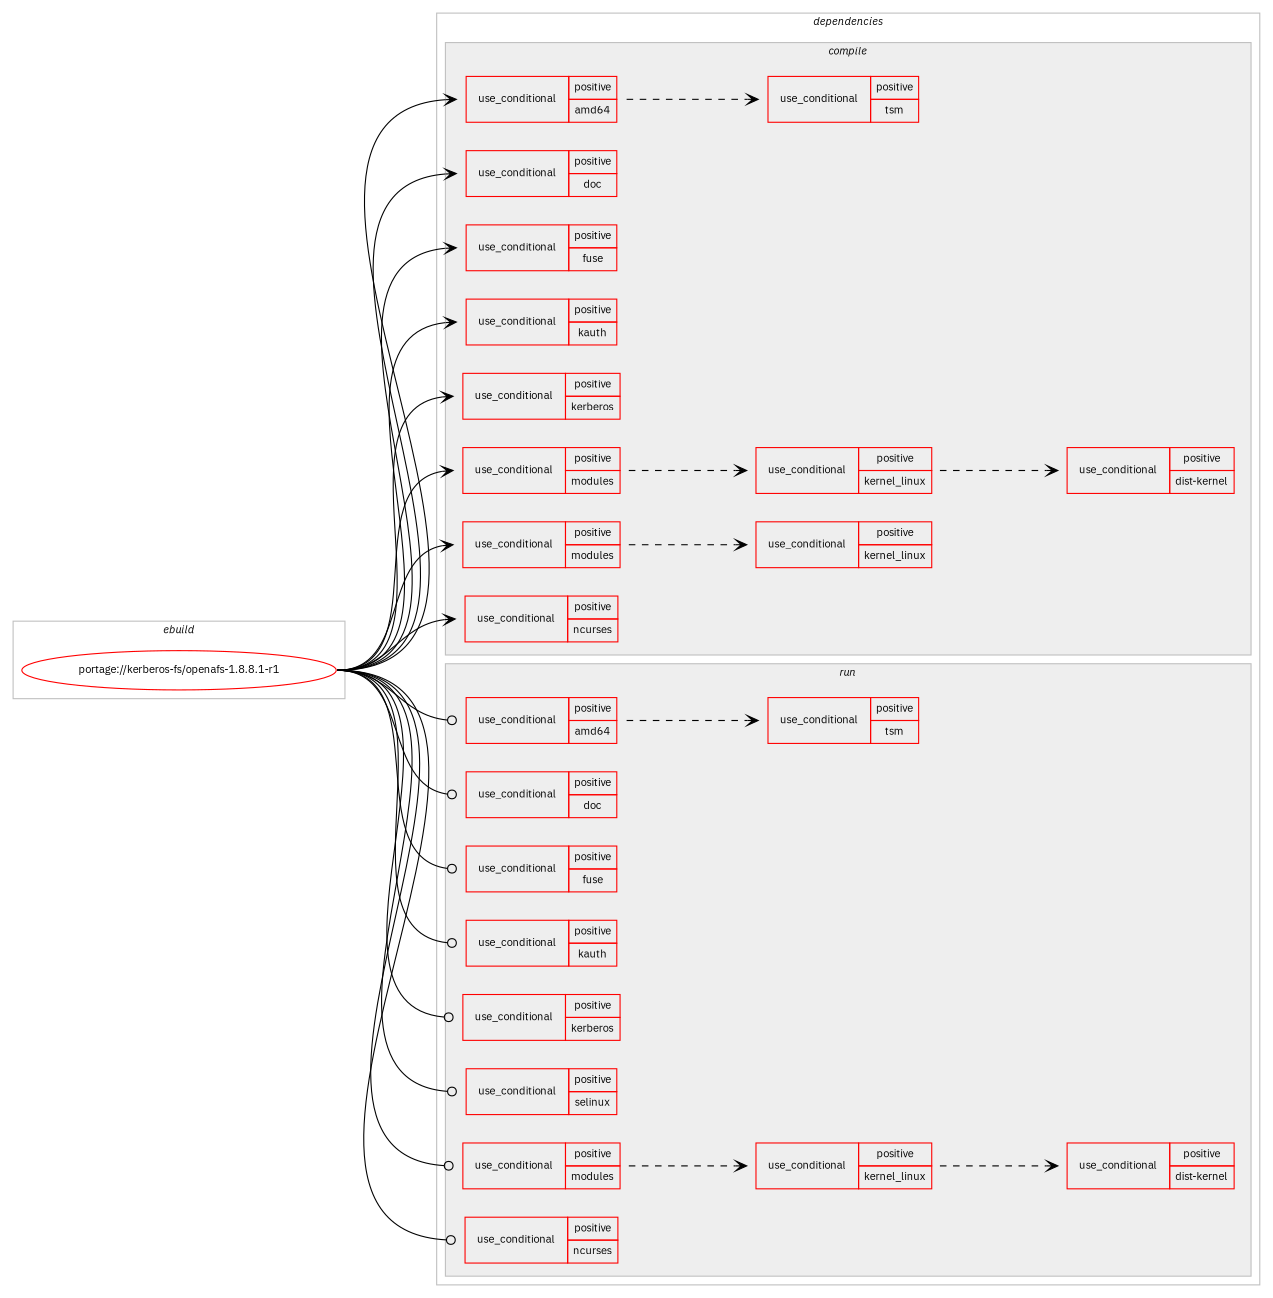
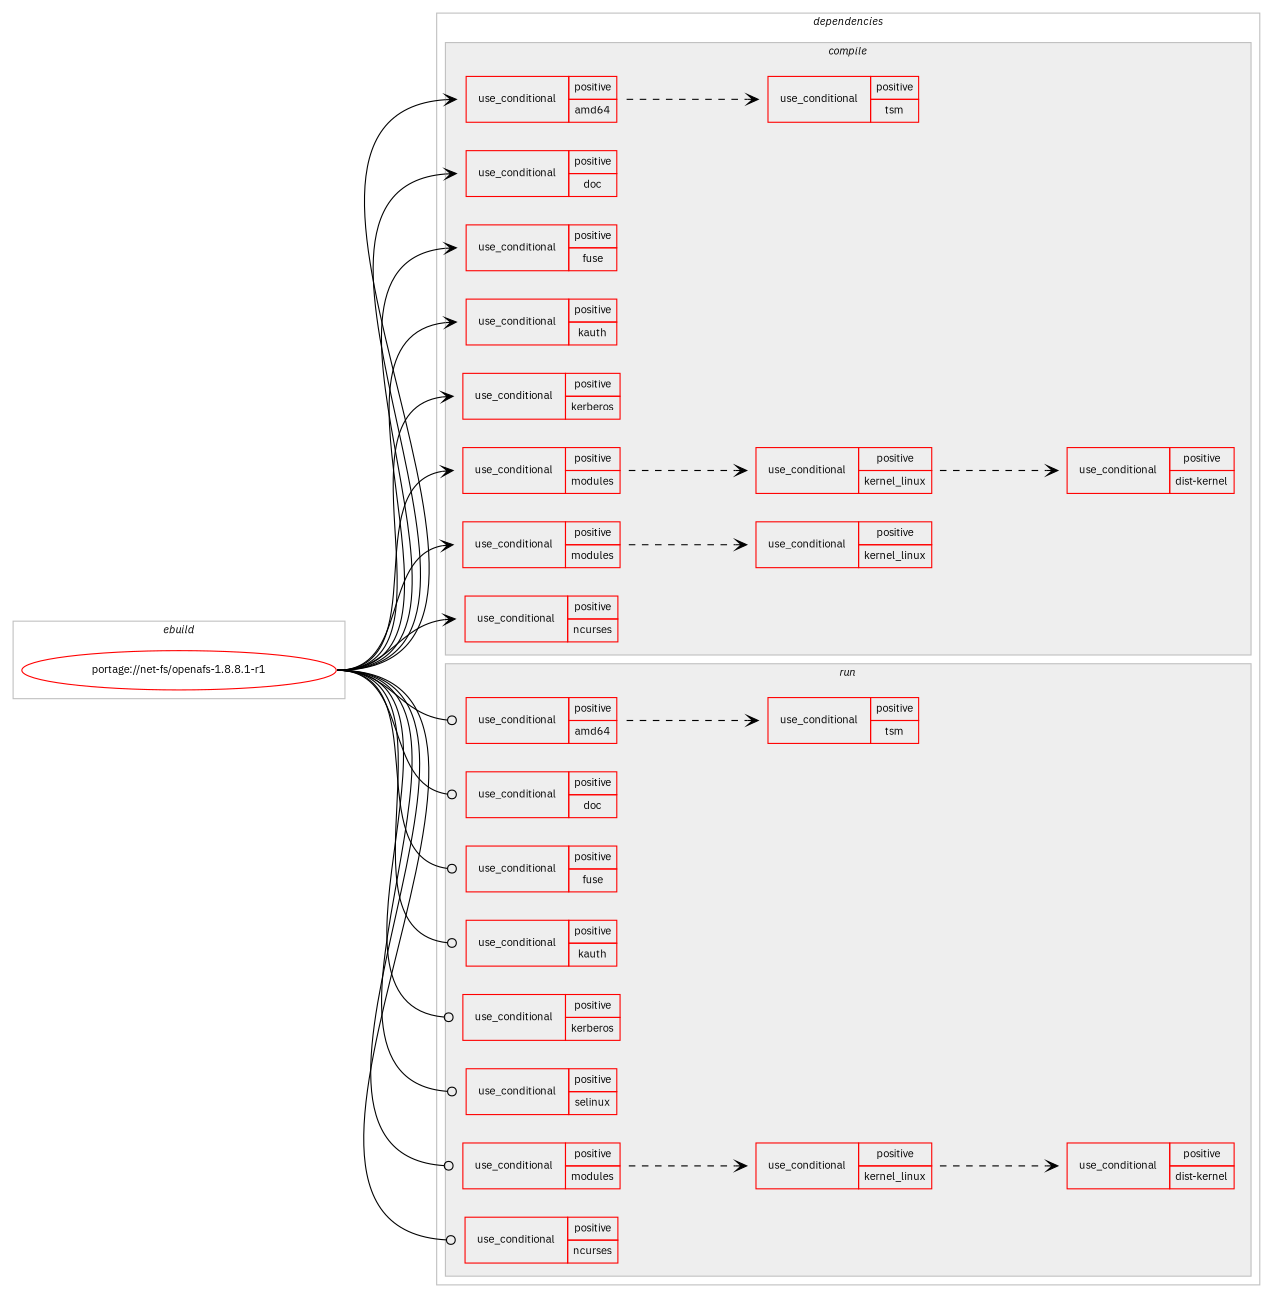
(179, 670) -> (179, 670)
